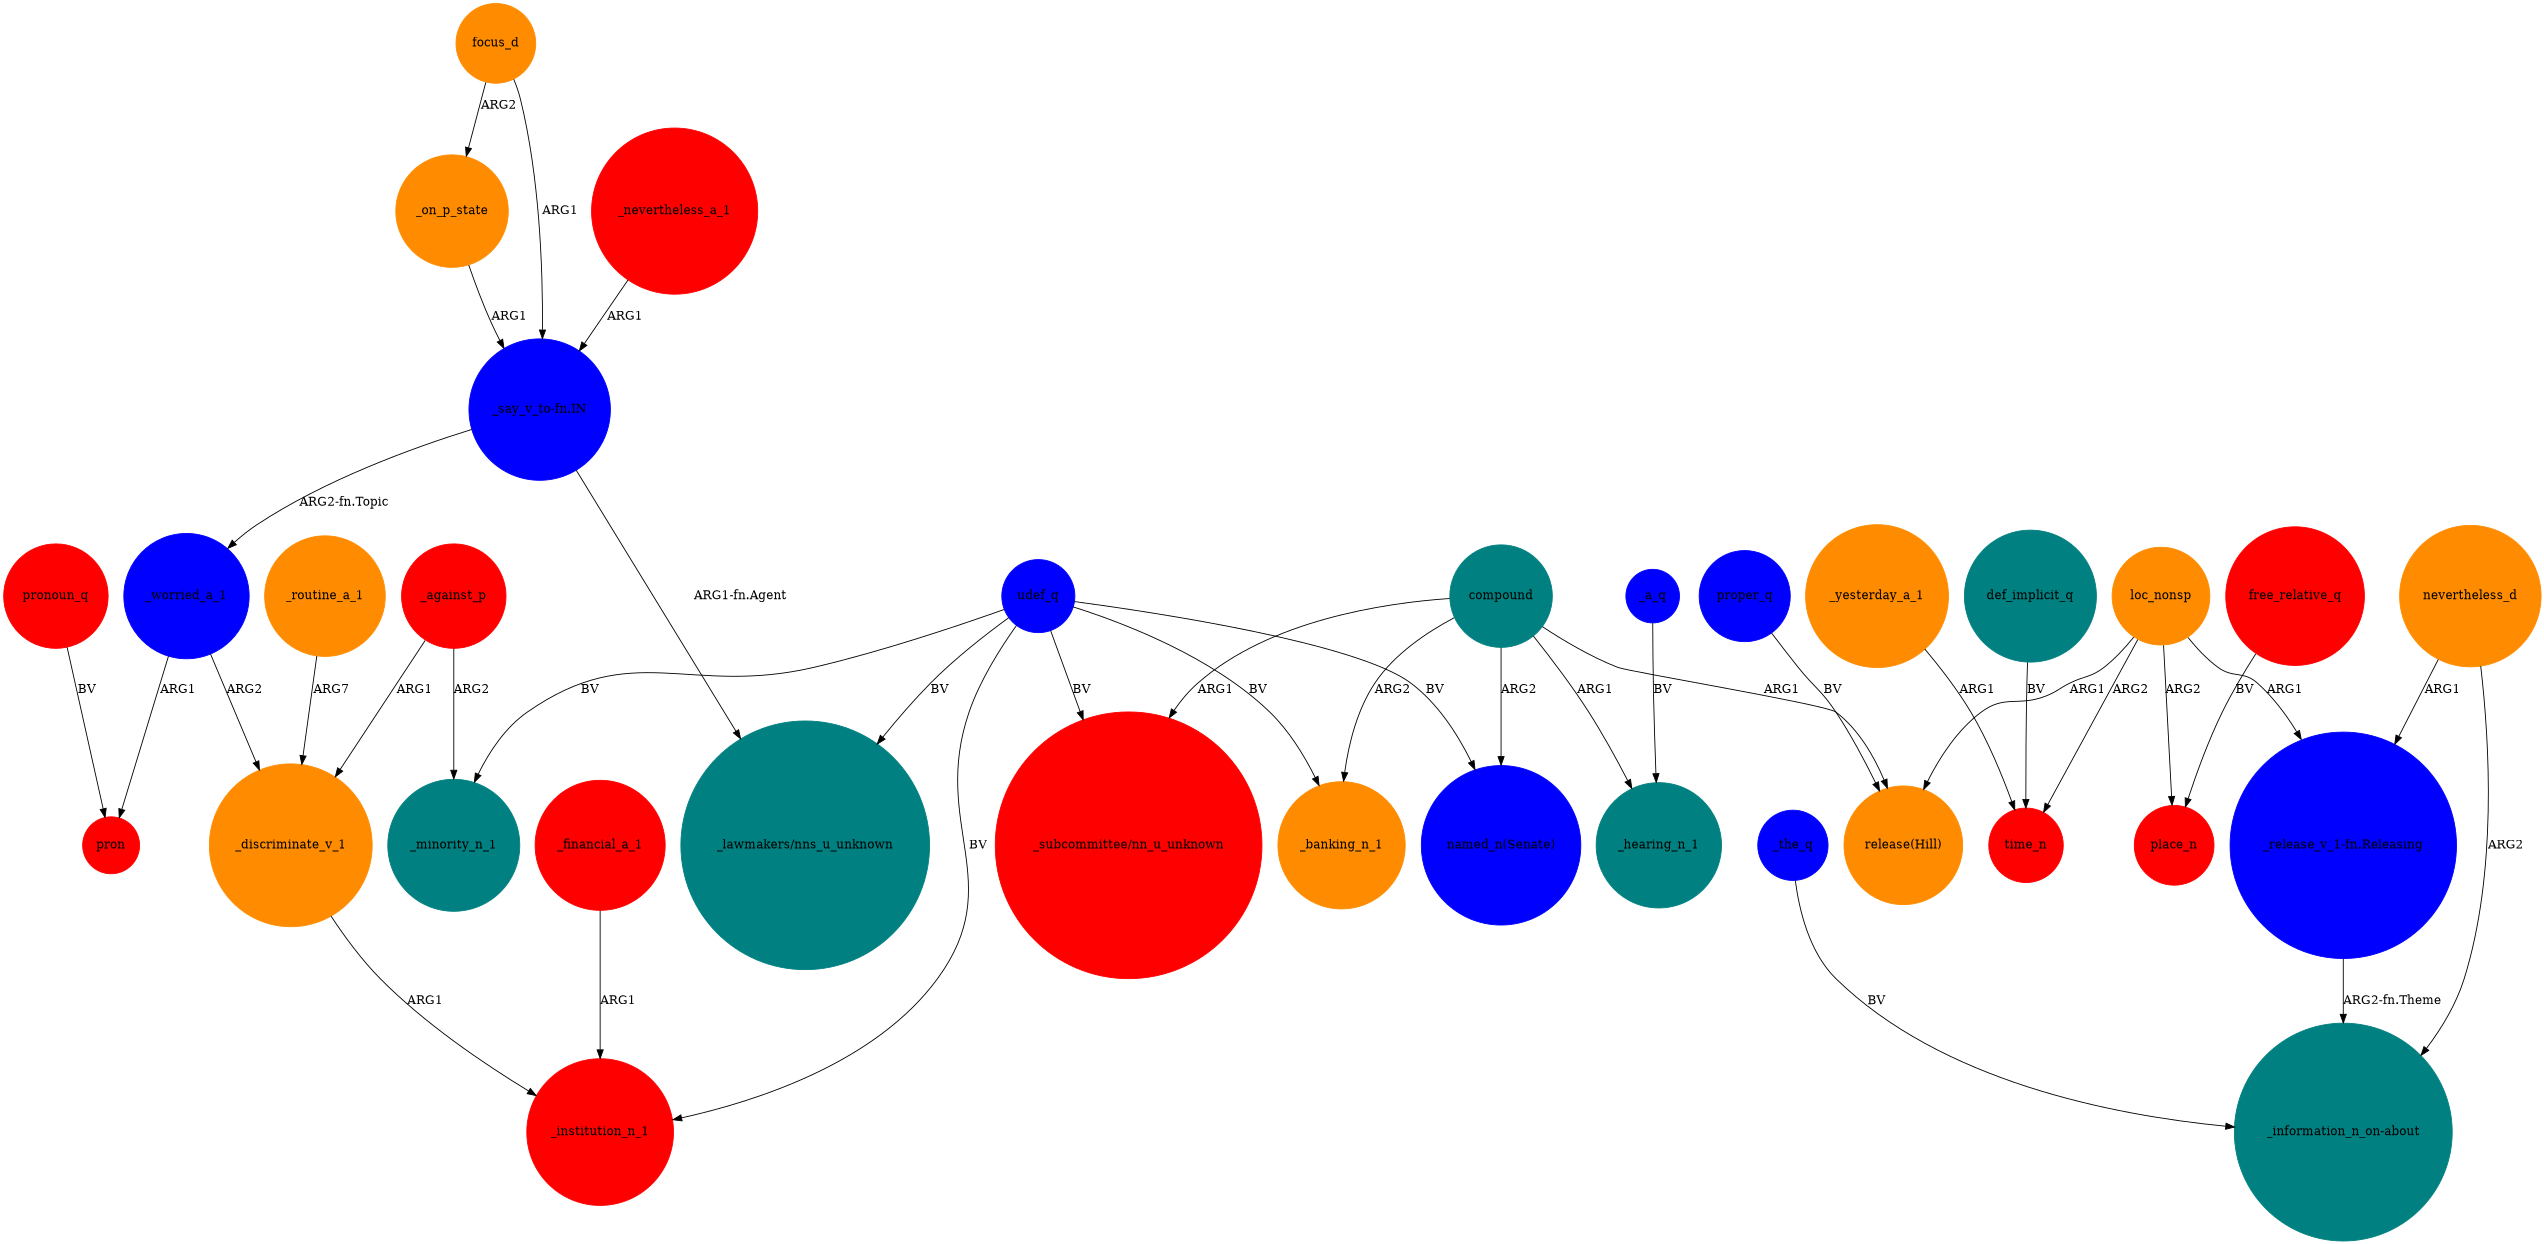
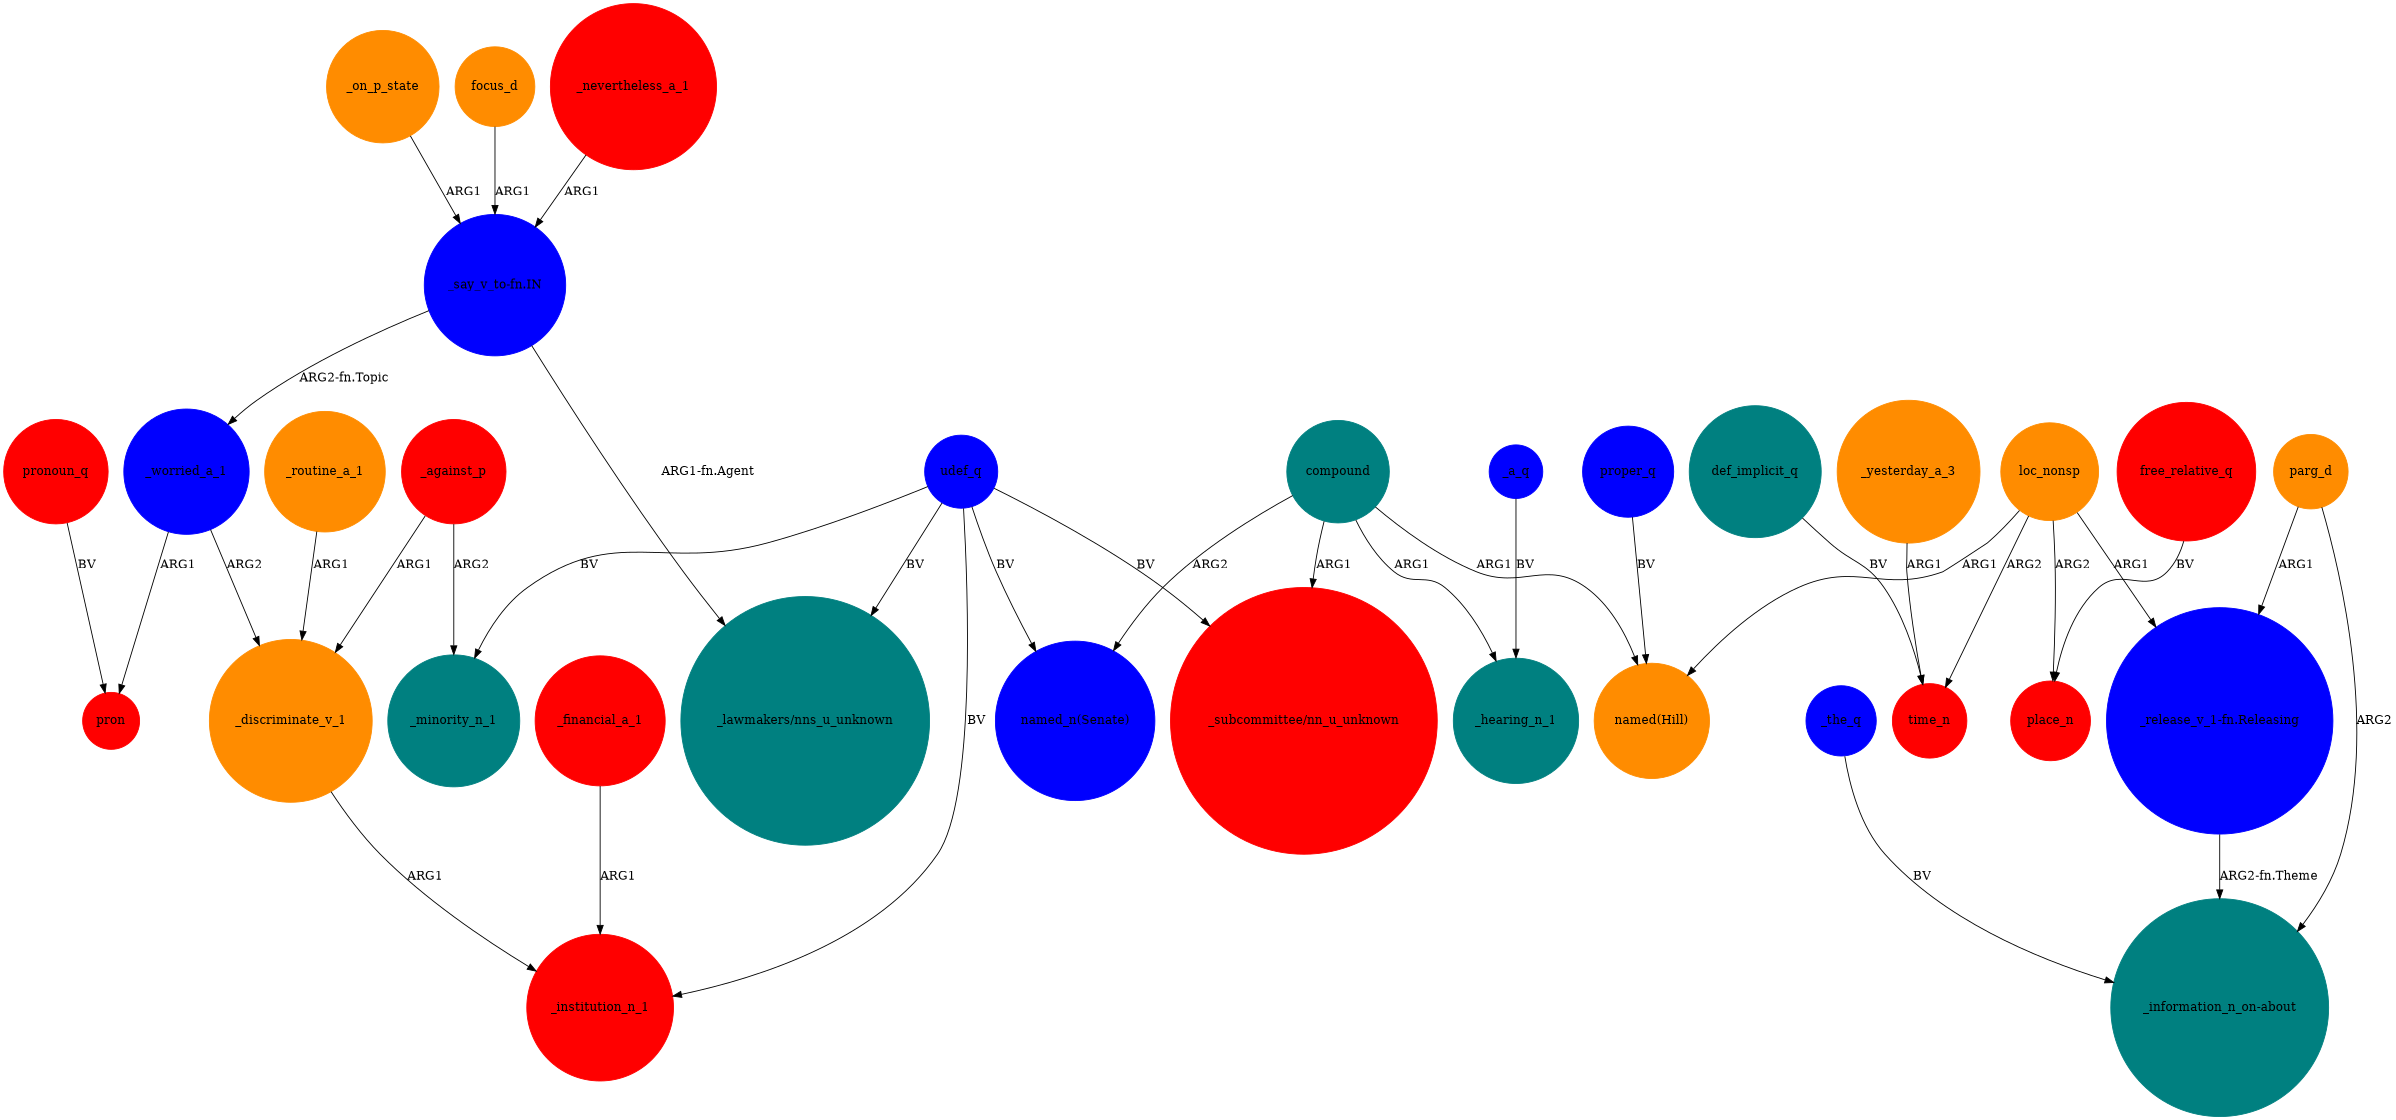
(477, 115) -> none
(1877, 596) -> (1909, 472)
(2470, 596) -> (2311, 472)
(332, 690) -> (332, 565)
(1342, 845) -> none
(1903, 845) -> (1652, 721)
